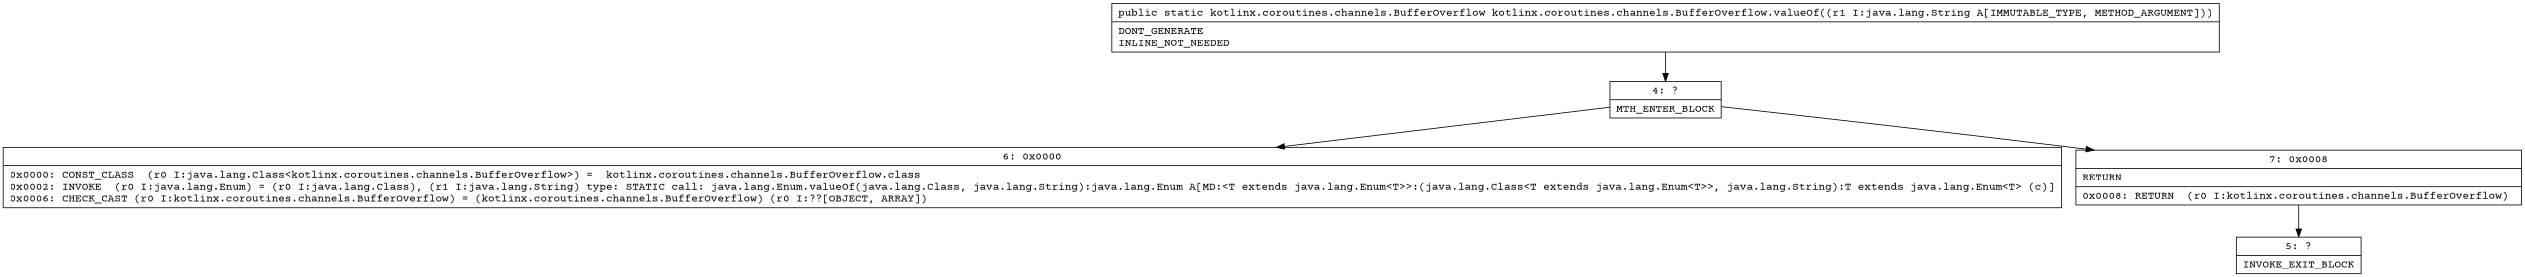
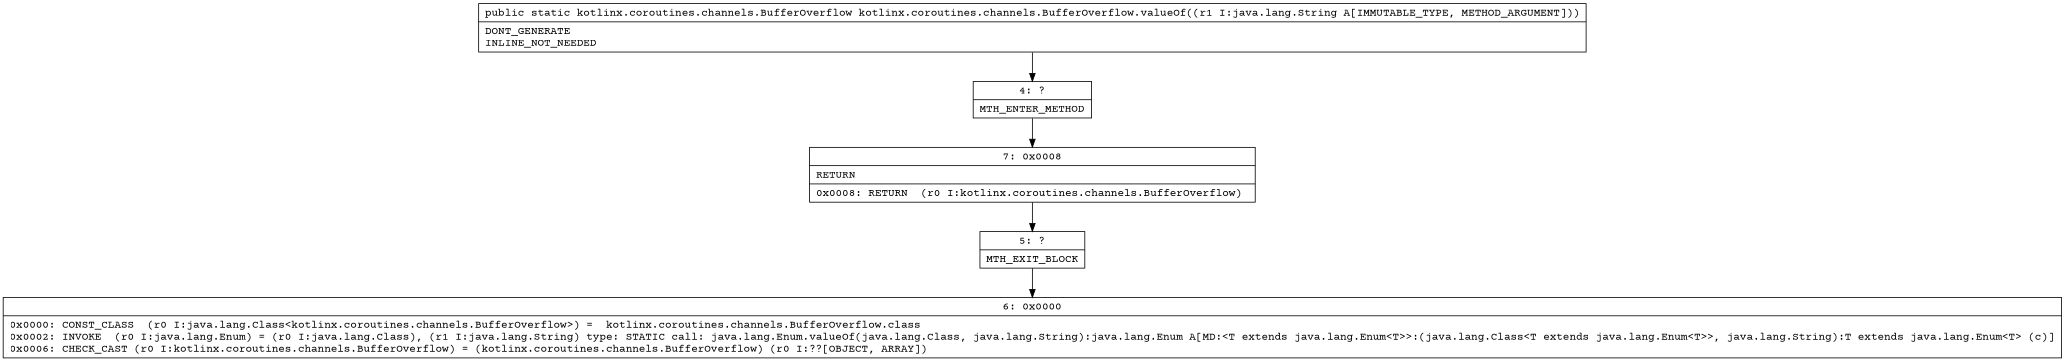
(1666, 108) -> (1032, 108)
(1447, 127) -> (1032, 279)
(2299, 264) -> (1032, 259)
